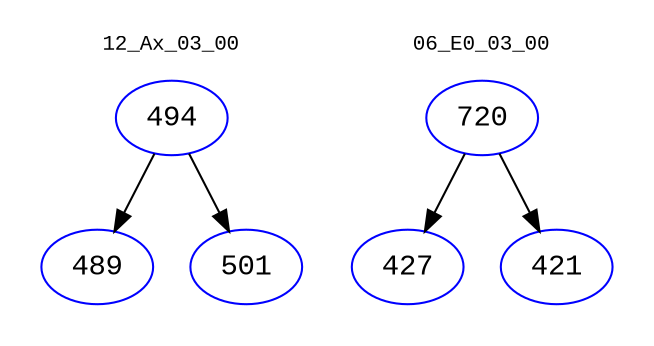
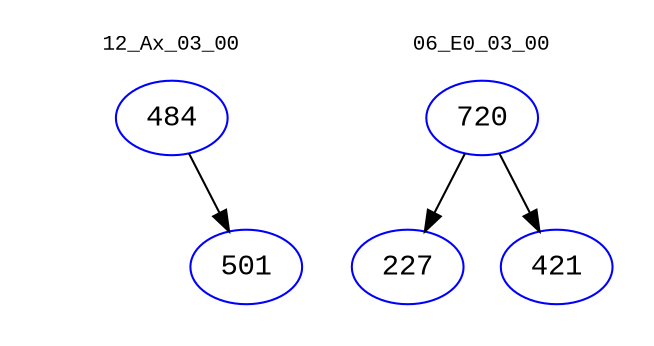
(172, 118) -> (172, 118)
(97, 267) -> none
(408, 267) -> (408, 267)
